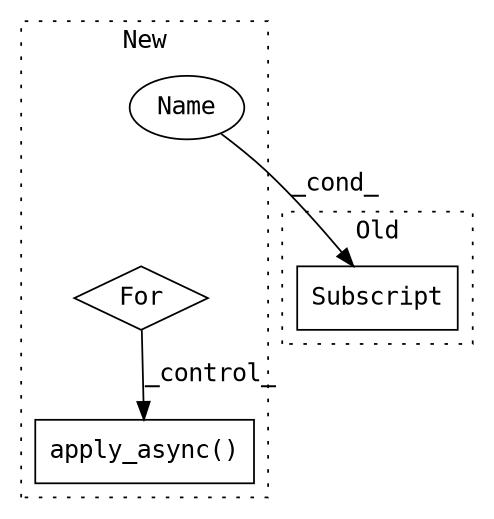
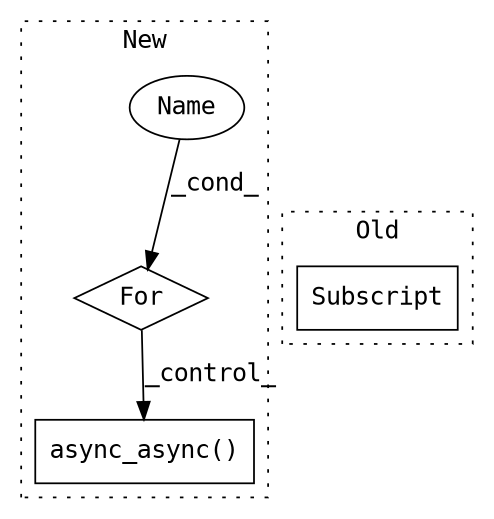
(285, 189) -> (166, 196)
(145, 452) -> (145, 452)
